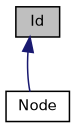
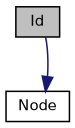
(28, 72) -> (48, 57)
